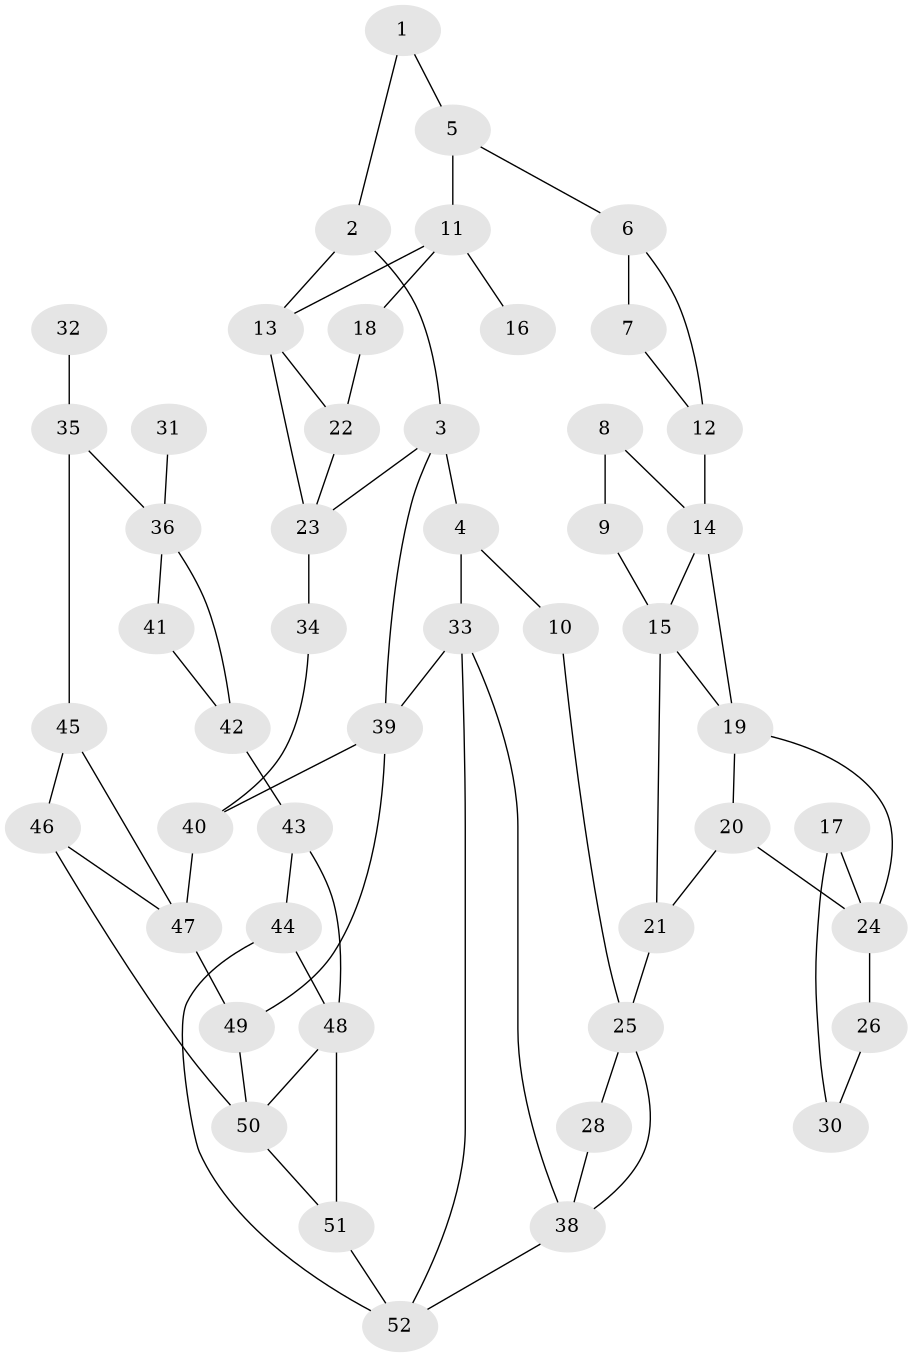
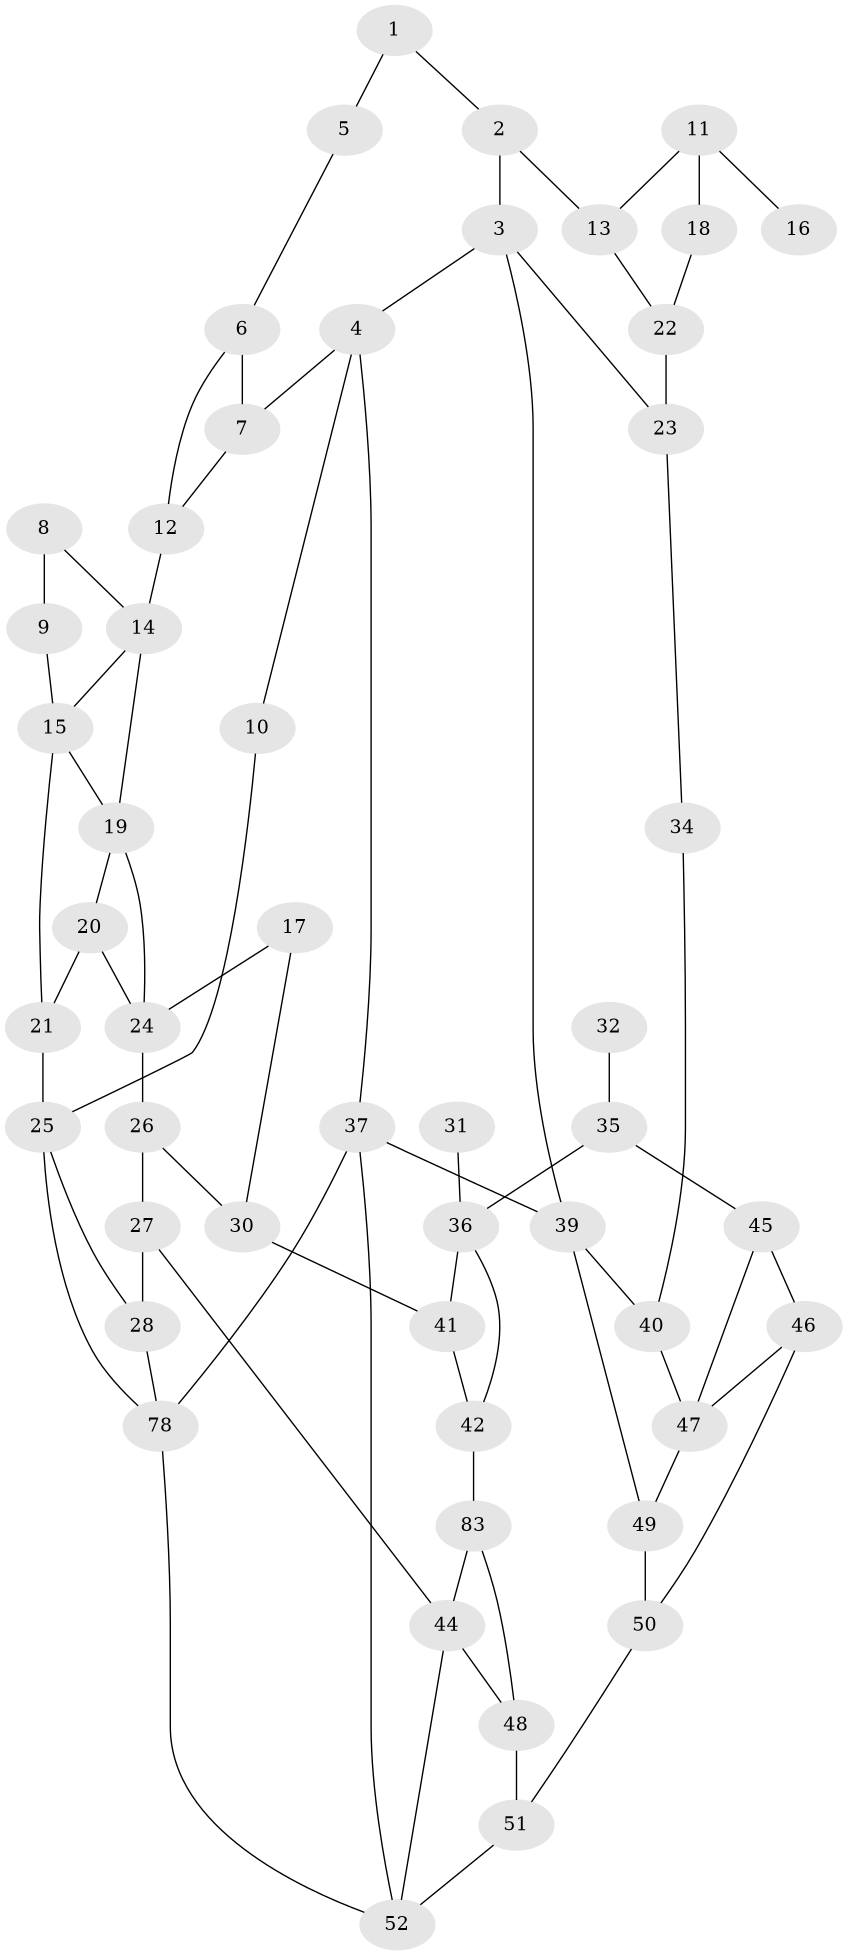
(453, 180) -> none
none -> (300, 380)
(287, 429) -> none
(461, 629) -> (357, 1127)
(295, 828) -> (474, 1526)
(293, 1077) -> none
none -> (143, 1227)
(568, 1227) -> (161, 1426)
none -> (345, 1277)
